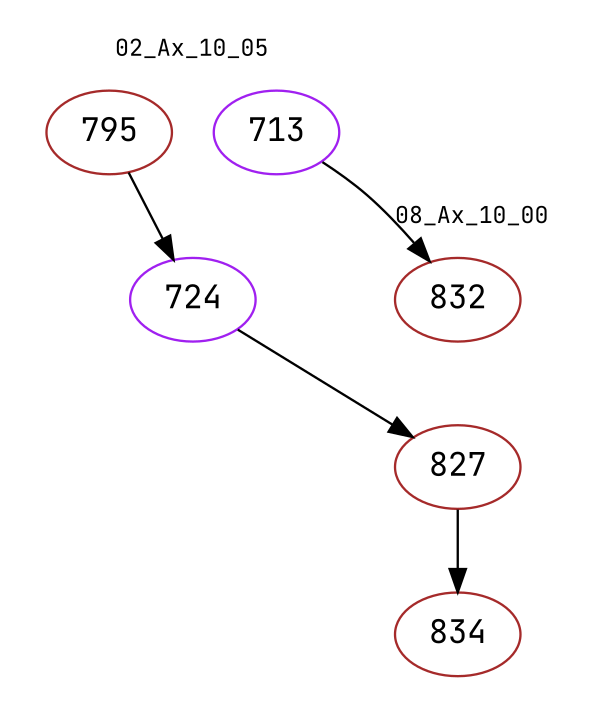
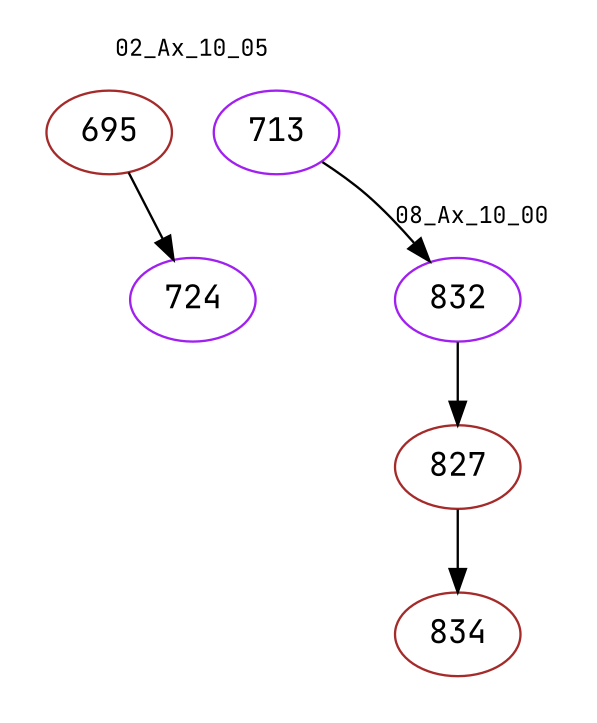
(109, 132) -> (109, 132)
(458, 300) -> (458, 300)
(315, 377) -> (458, 372)
